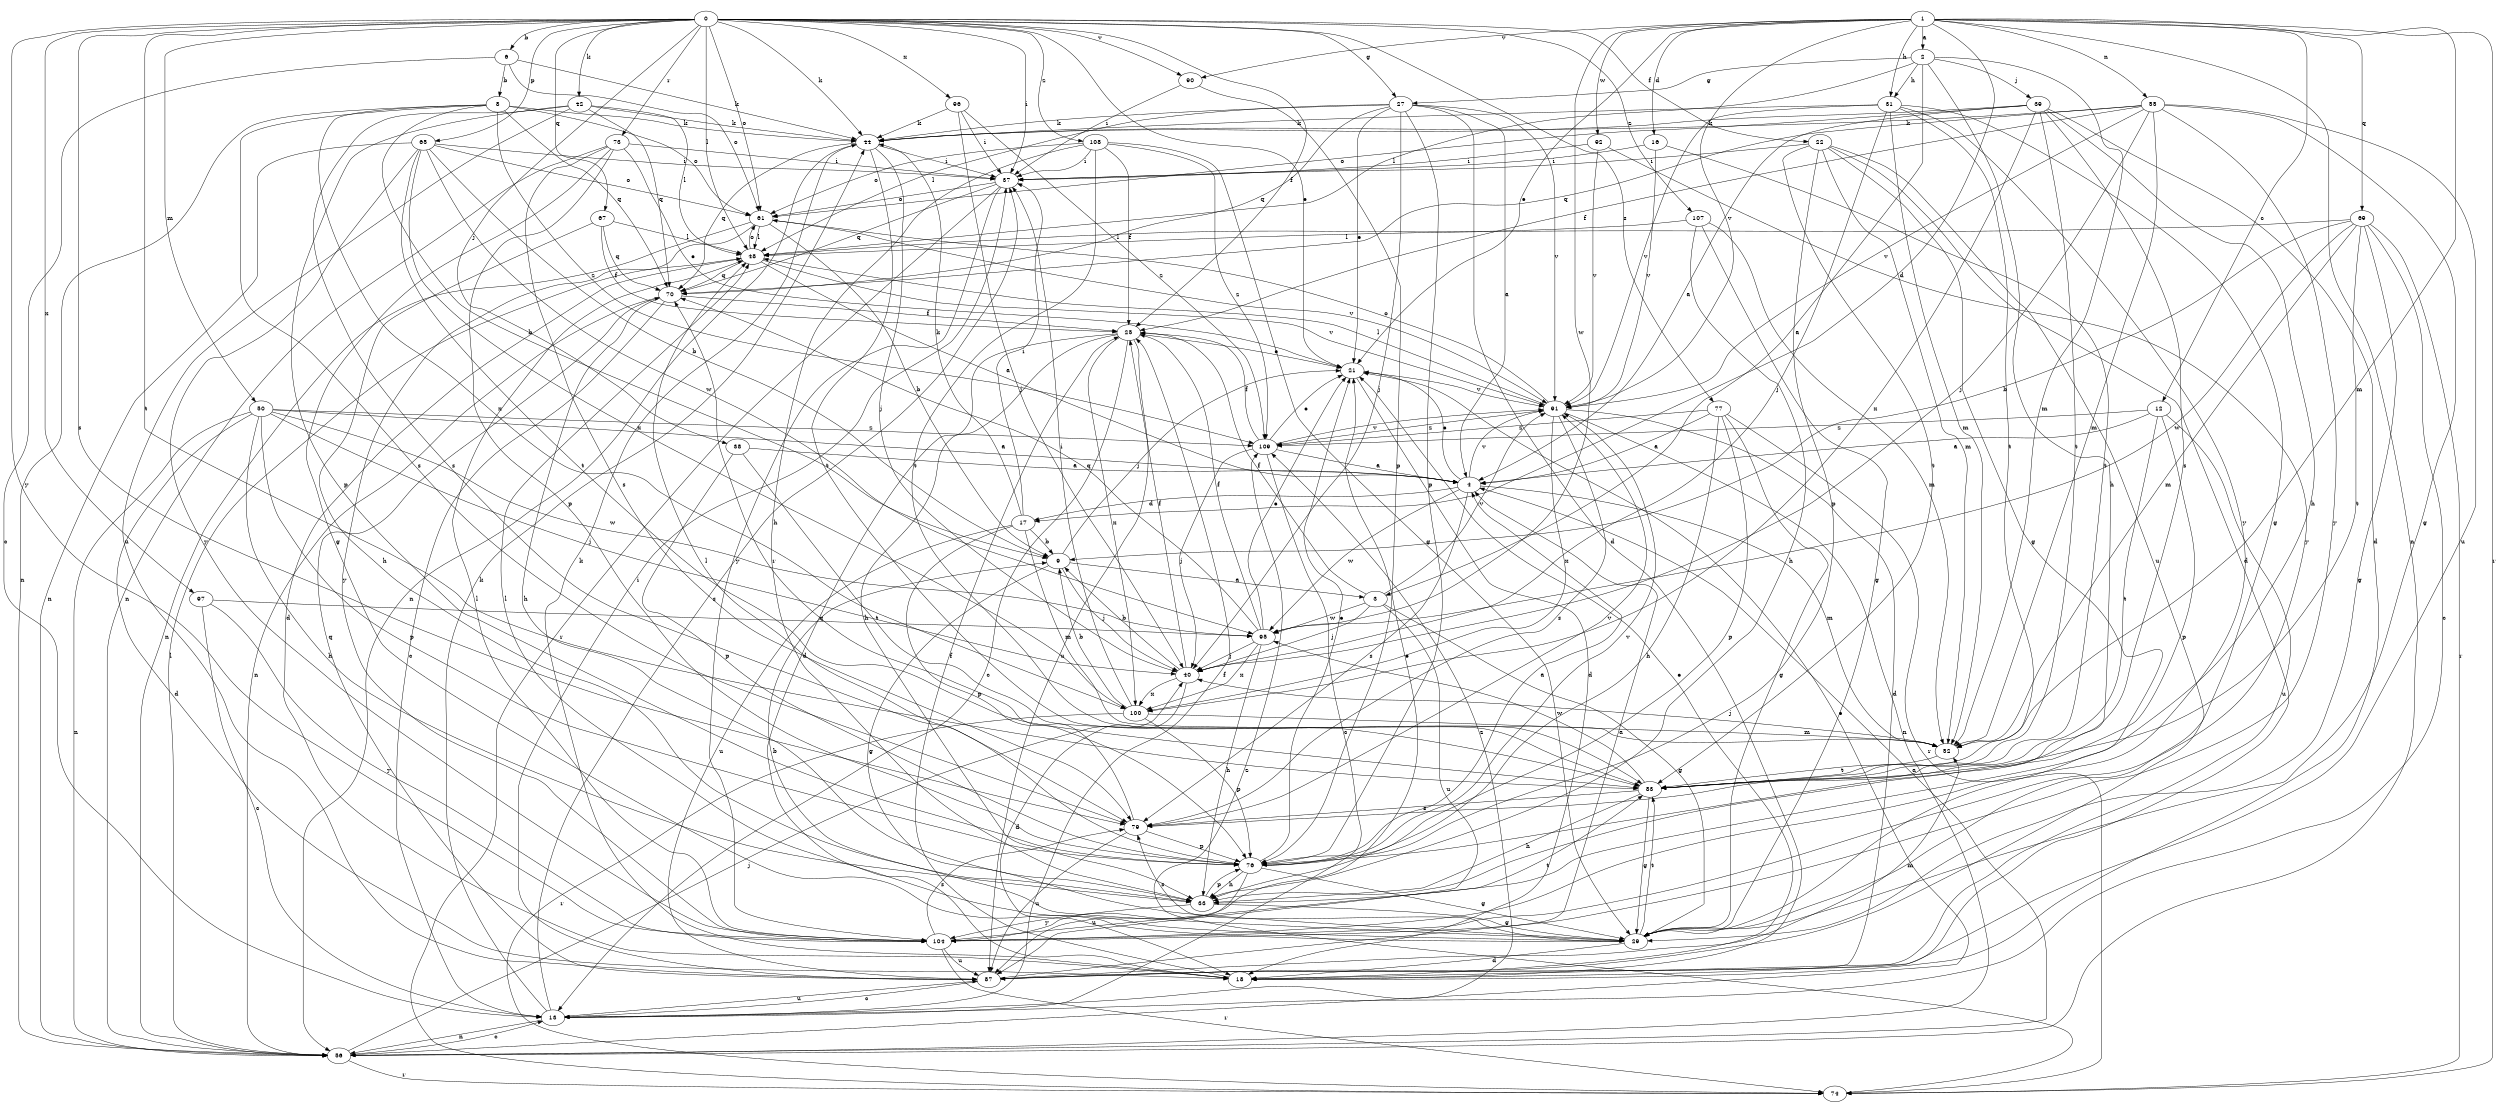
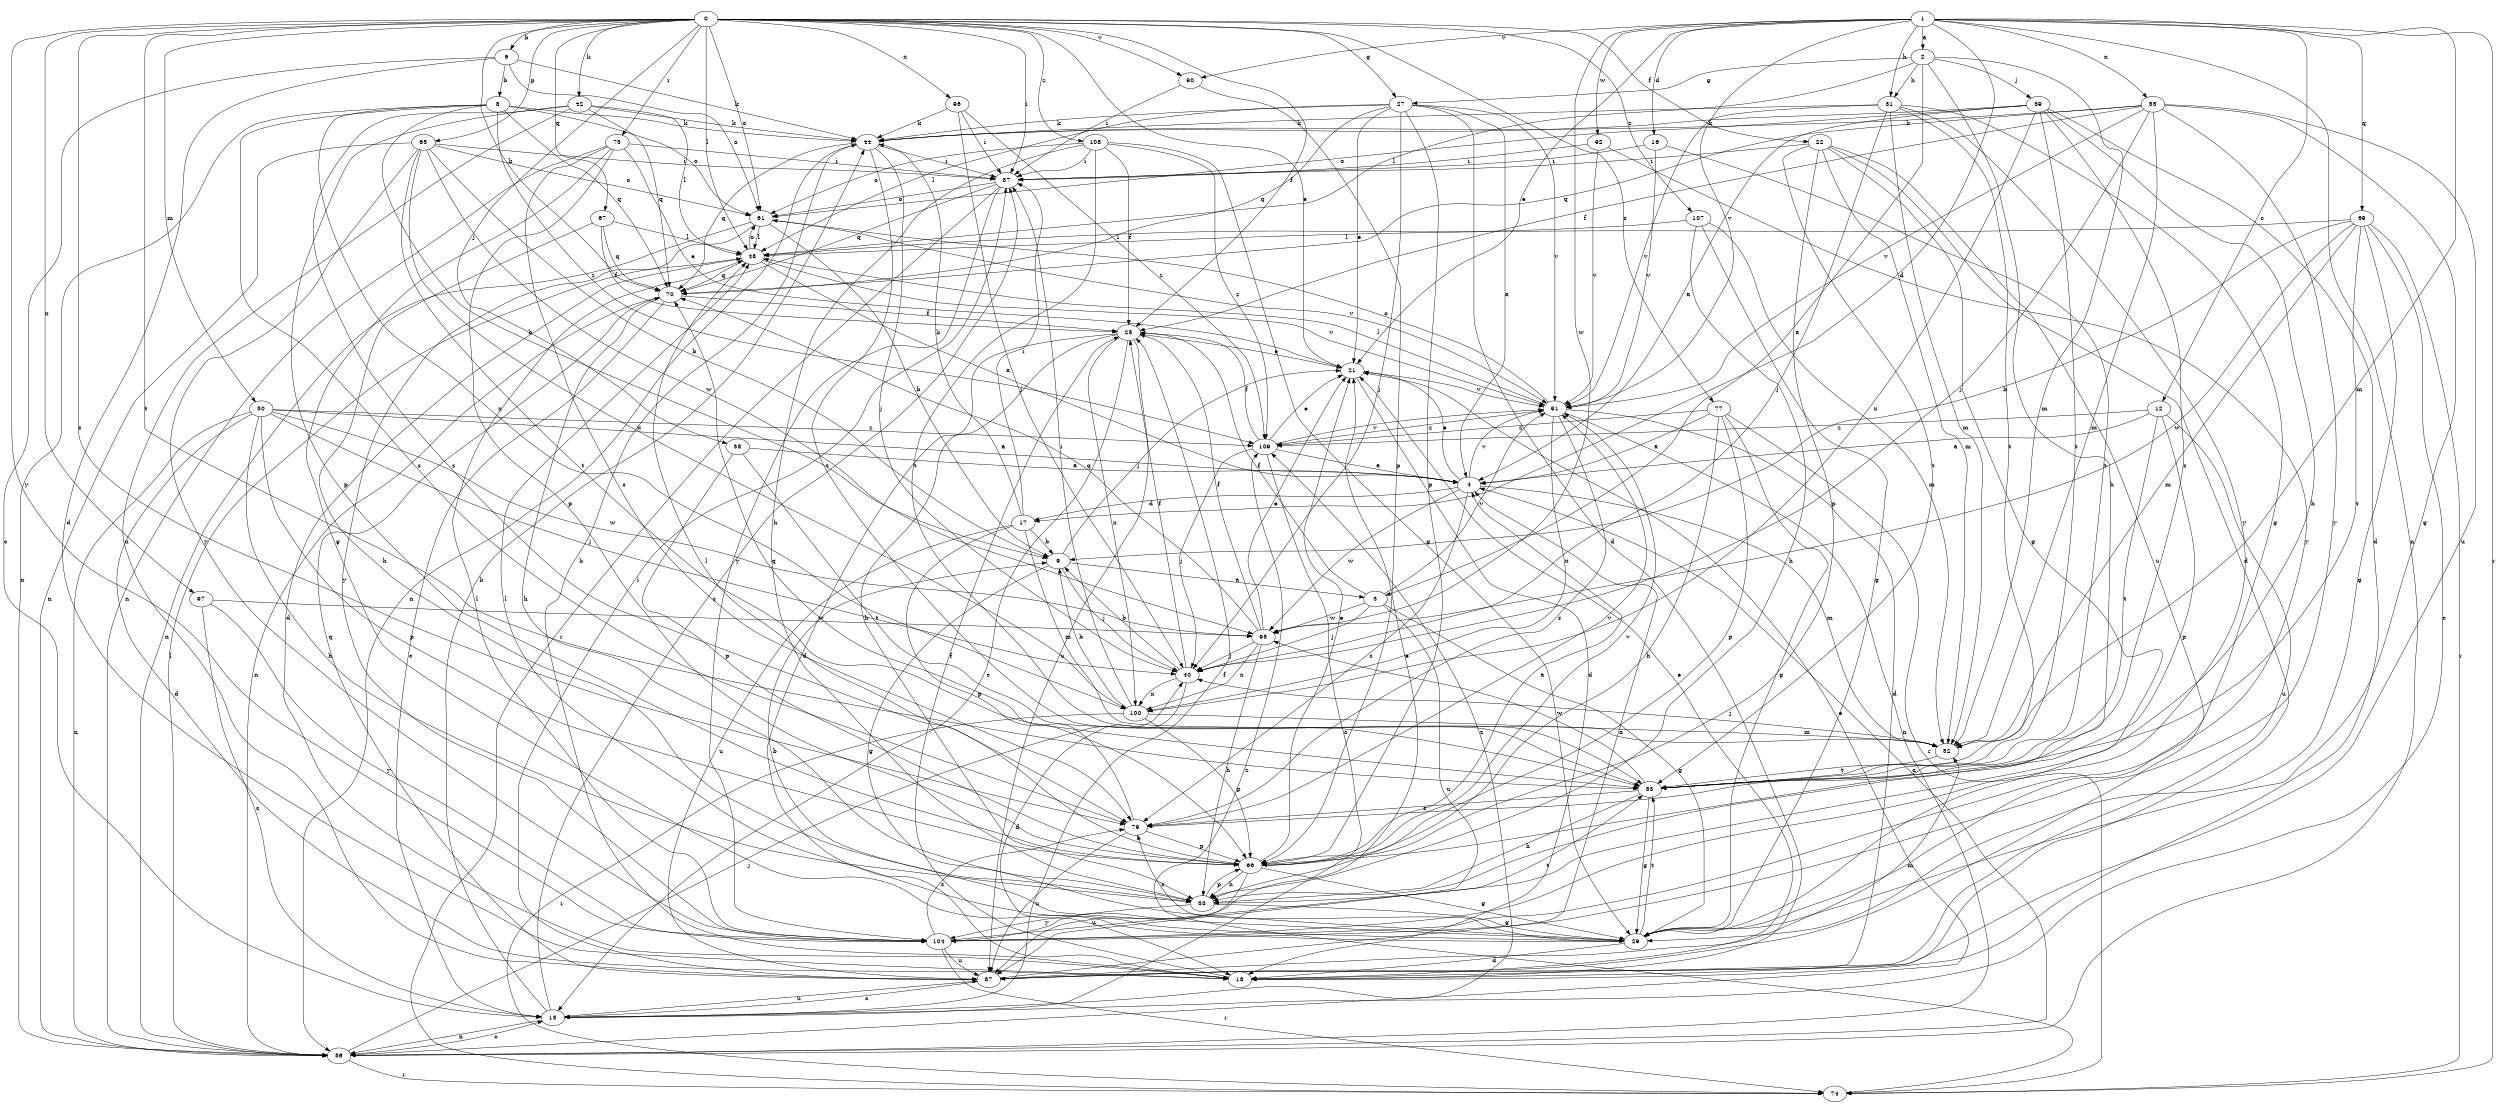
(795, 67) -> (482, 90)
(774, 561) -> (774, 561)
(821, 618) -> (821, 618)
none -> (189, 735)
(1250, 866) -> (1250, 866)
